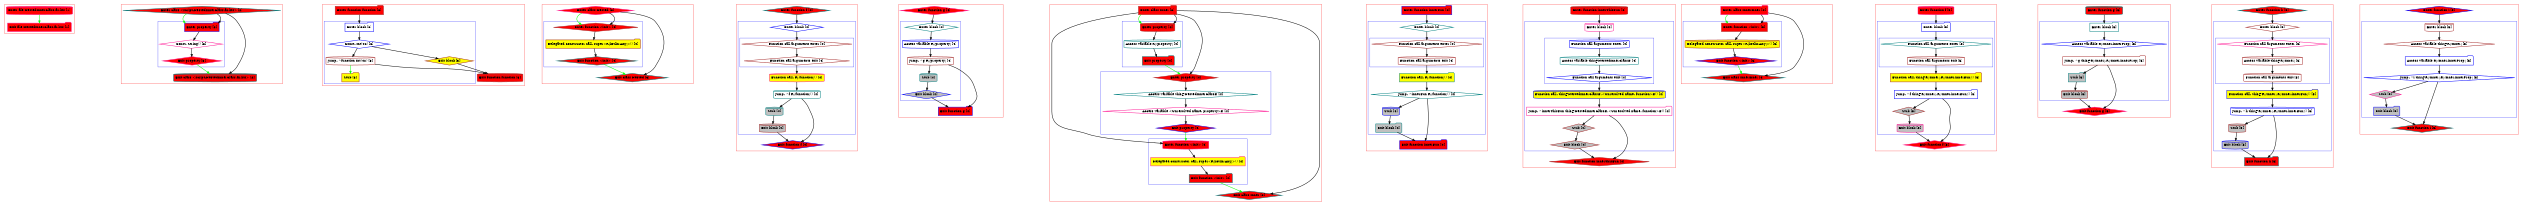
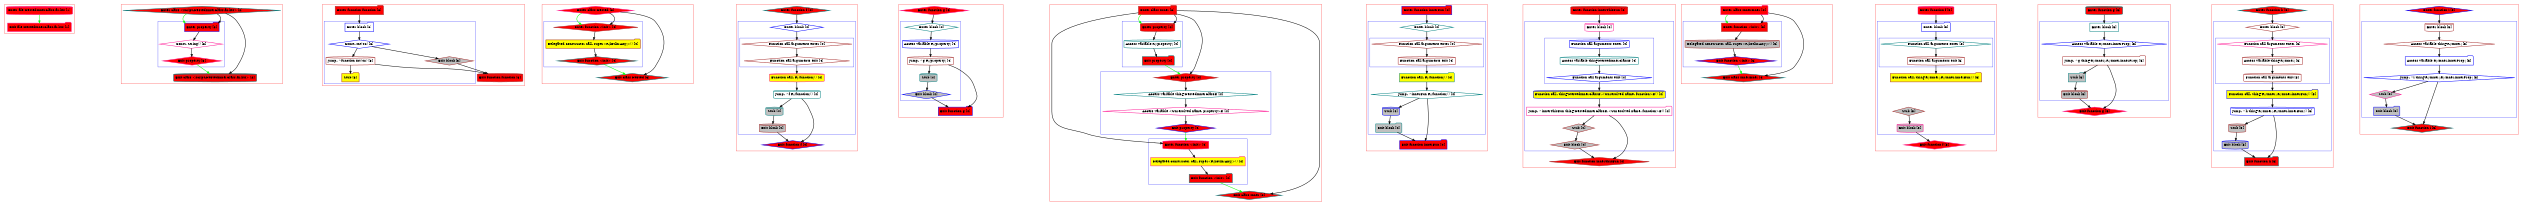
(1732, 44) -> (1732, 44)
(449, 61) -> (449, 61)
(350, 68) -> (350, 68)
(1936, 94) -> none
